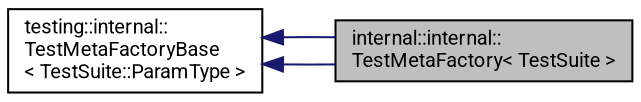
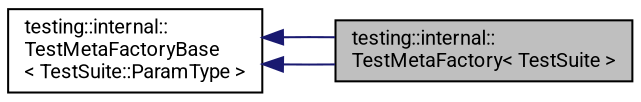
(484, 51) -> (484, 51)
